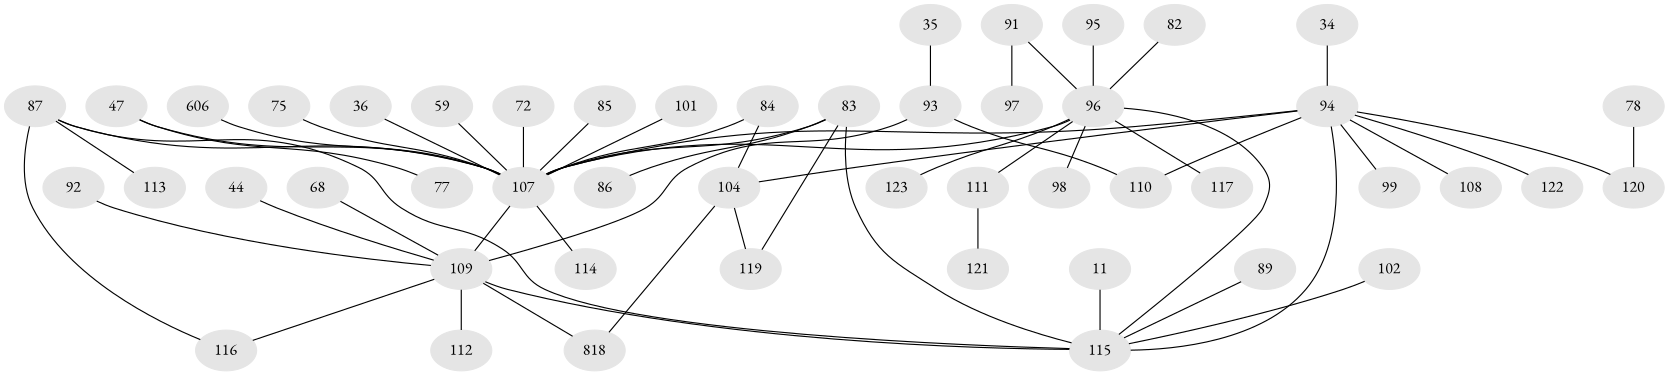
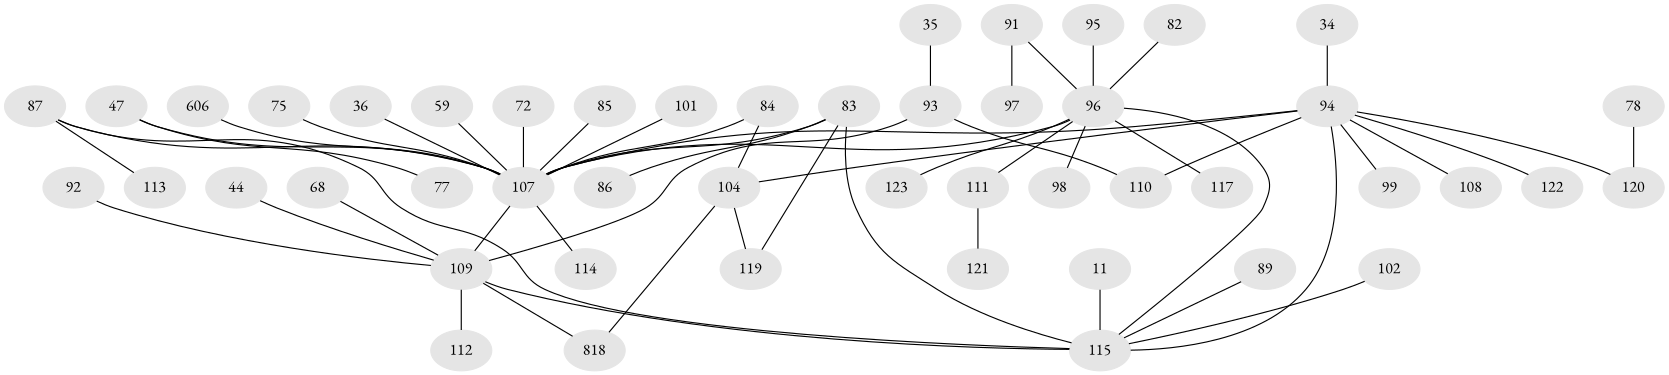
(226, 350) -> none
